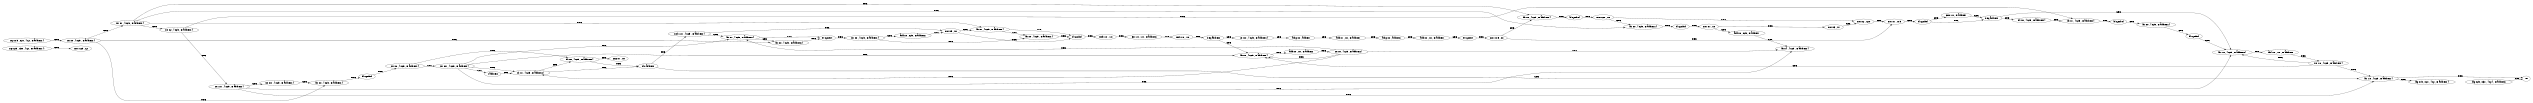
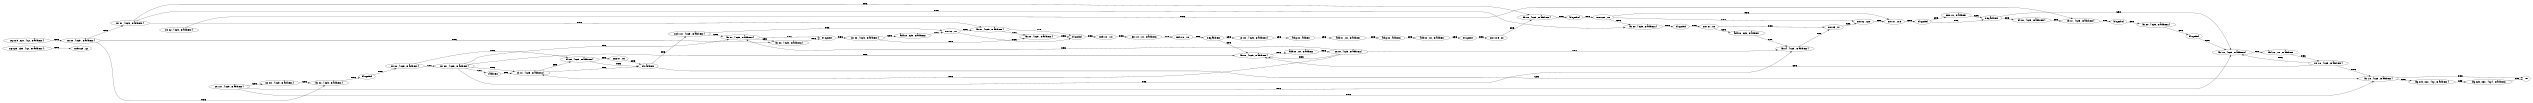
(151, 27) -> none
(951, 31) -> (951, 31)
none -> (1814, 38)
(1701, 40) -> (1750, 14)
(81, 49) -> (81, 49)
(204, 58) -> none
none -> (633, 62)
none -> (2460, 82)
